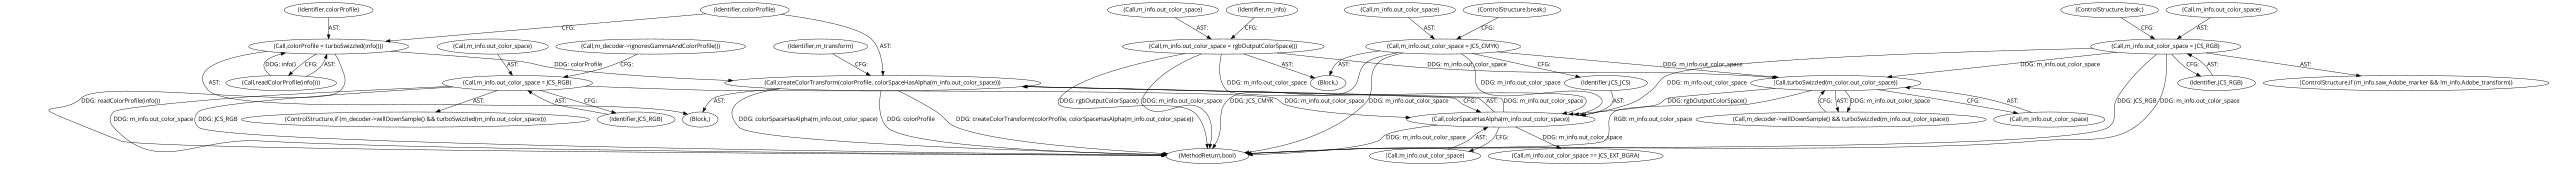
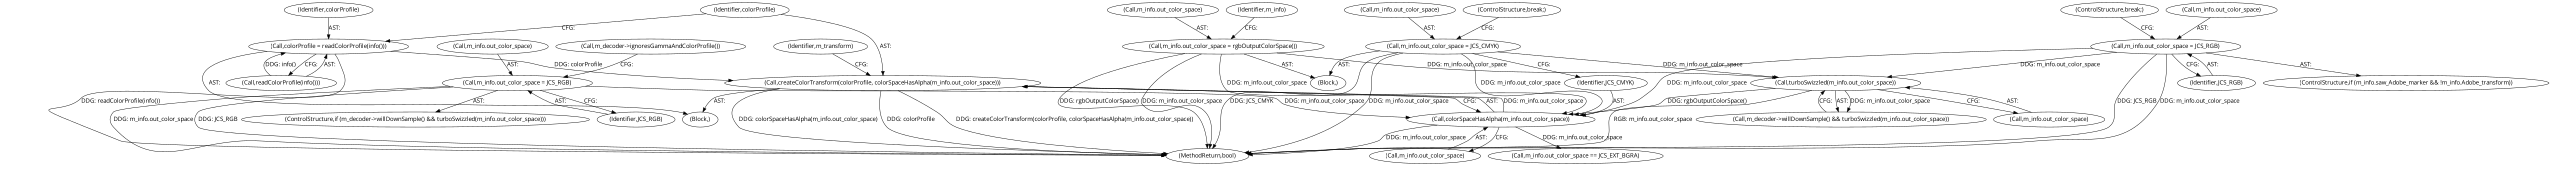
(329, 47) -> (329, 47)
(1606, 83) -> (1606, 83)
(1836, 83) -> (1836, 83)
